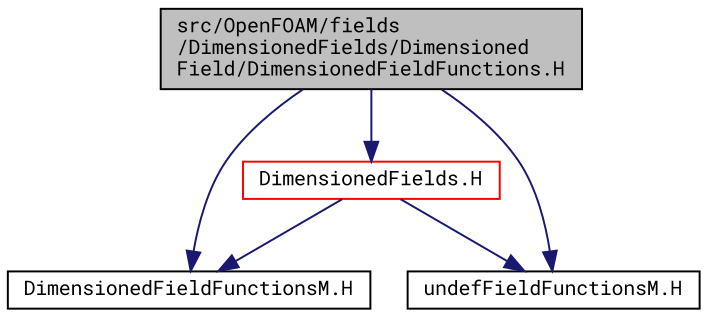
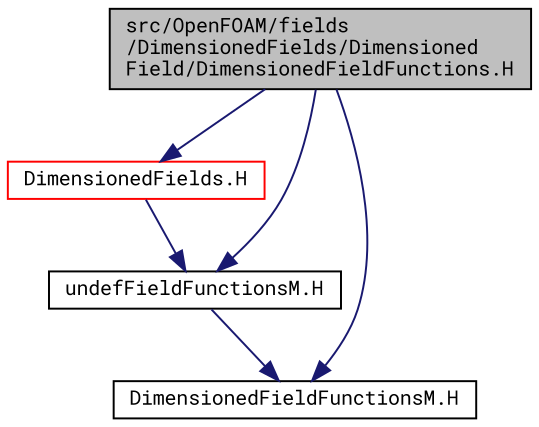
(289, 230) -> (238, 338)
